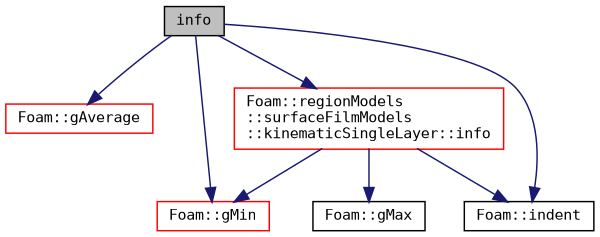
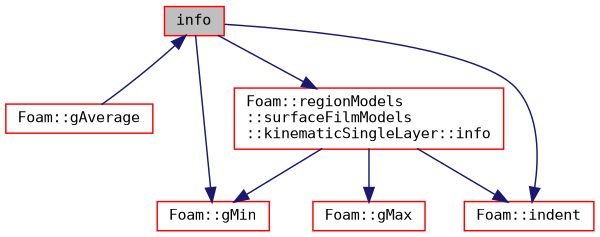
(194, 21) -> (194, 21)
(135, 64) -> (139, 76)
(369, 216) -> (369, 216)
(529, 216) -> (529, 216)
